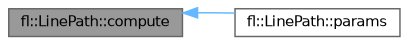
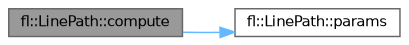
(216, 13) -> (201, 32)
